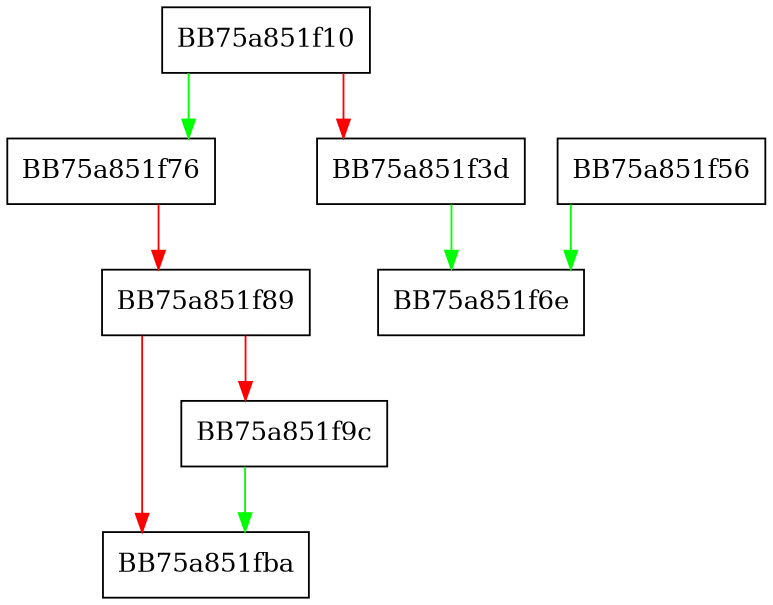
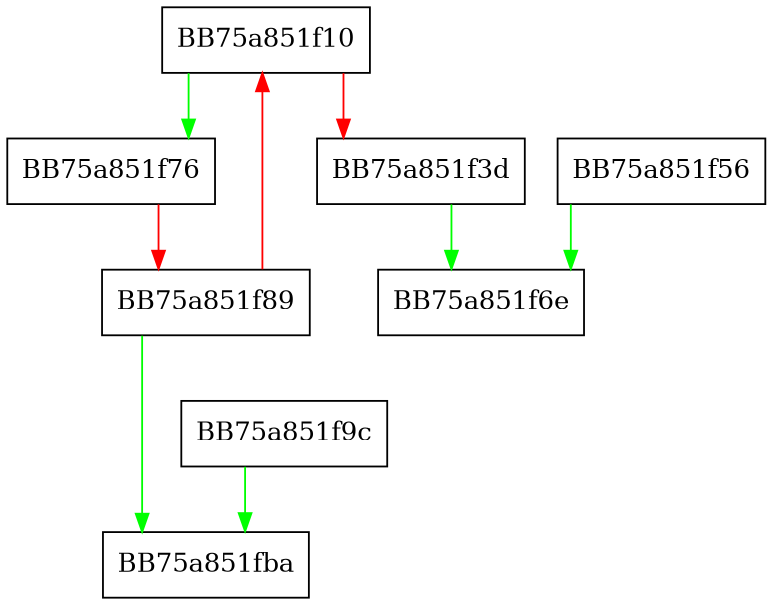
(246, 359) -> (262, 180)
(142, 425) -> (142, 425)
